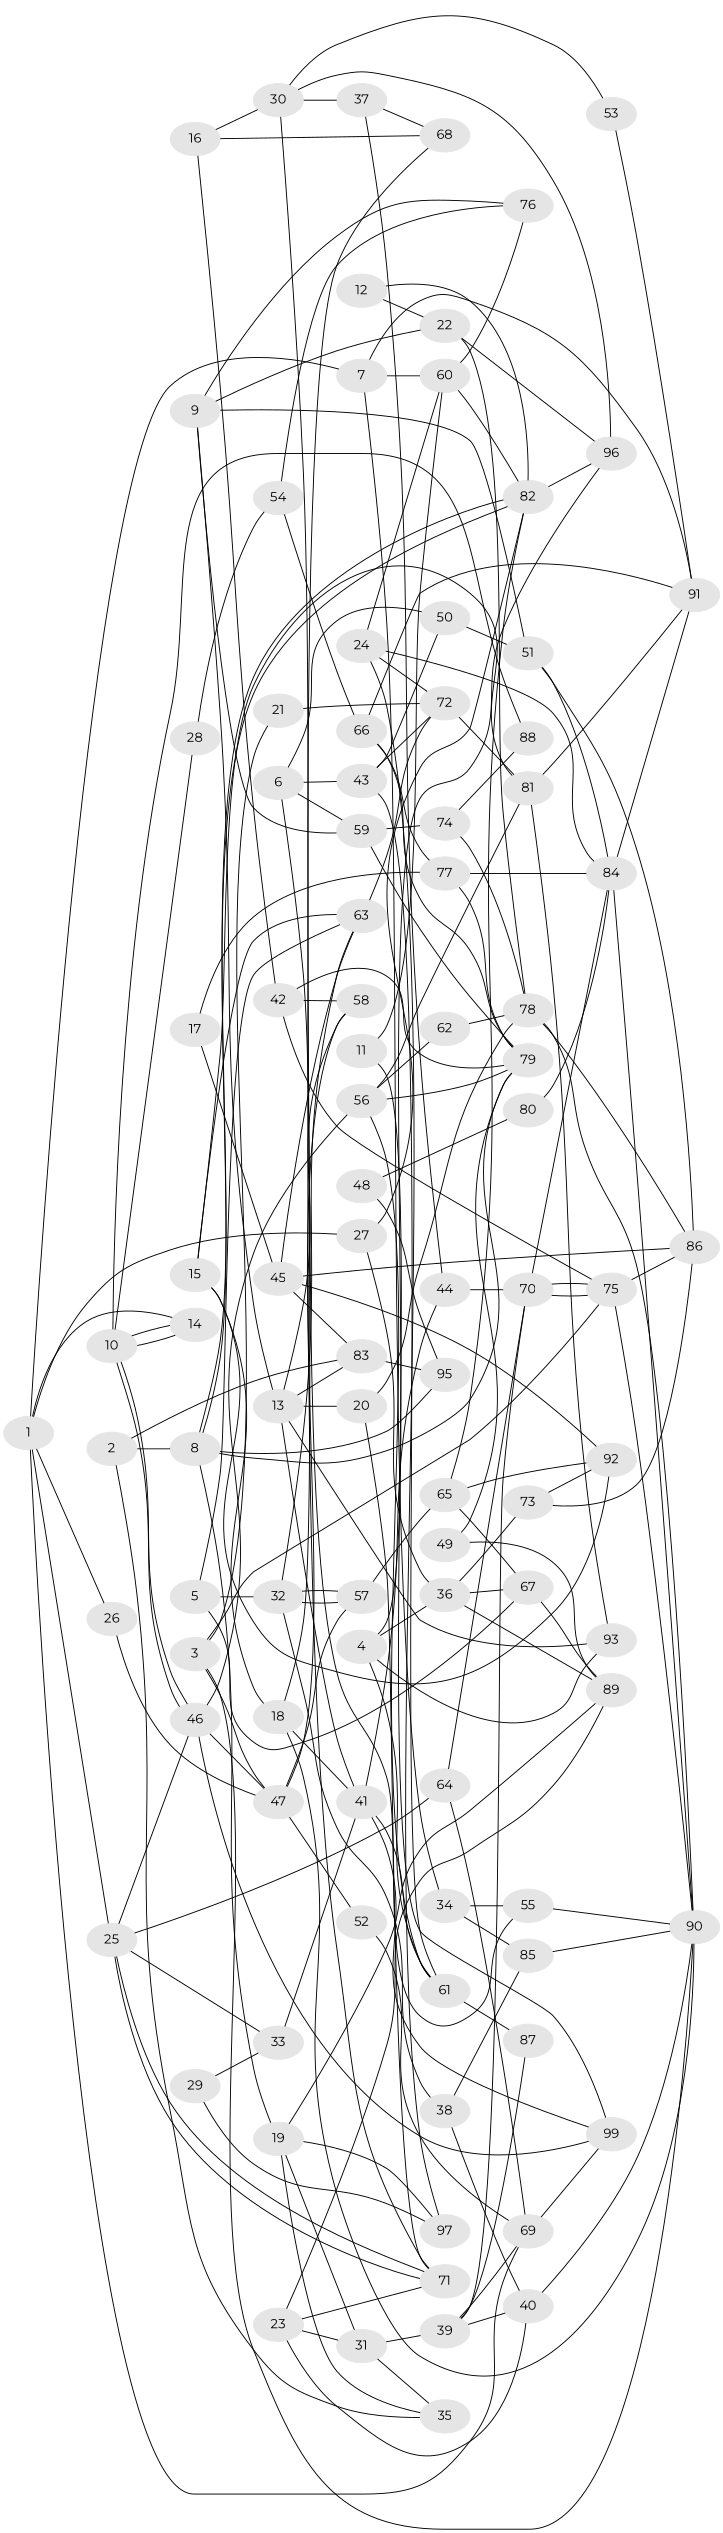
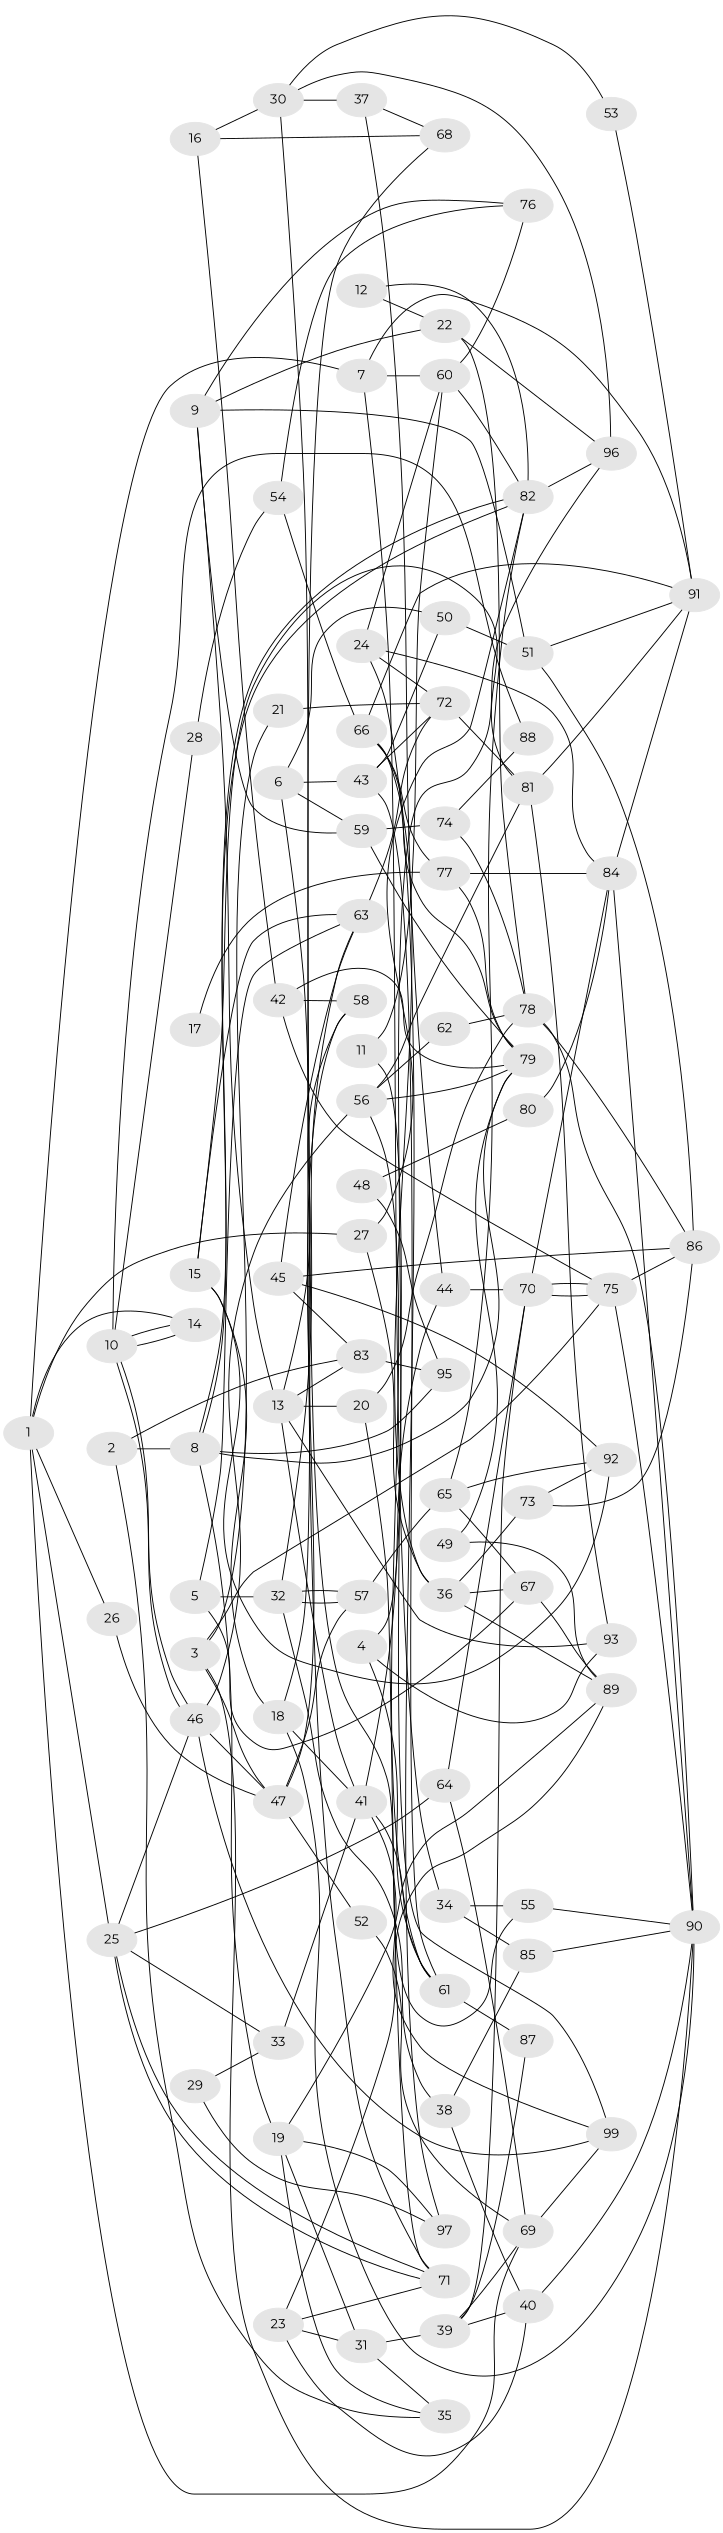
(584, 759) -> (611, 624)
(249, 1192) -> none
(403, 1621) -> (403, 1163)
